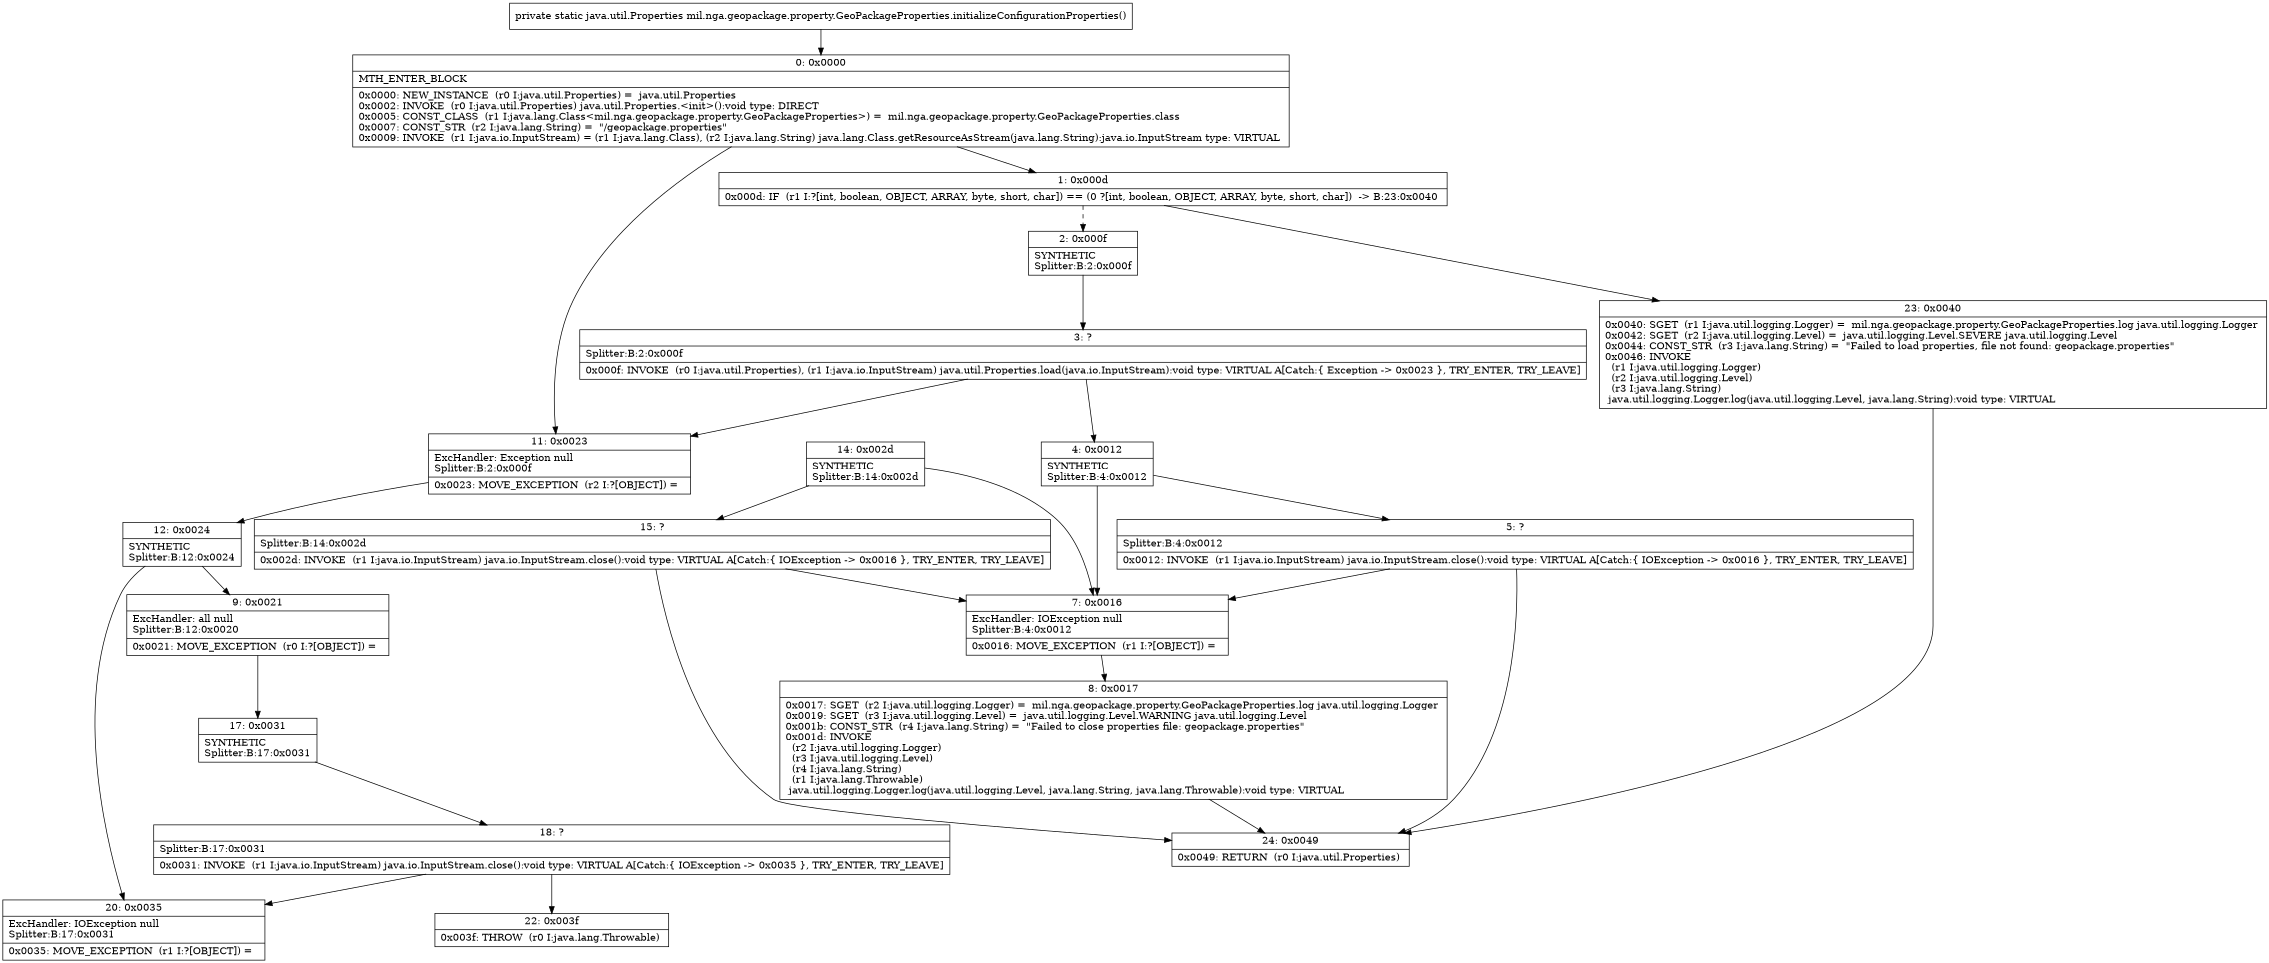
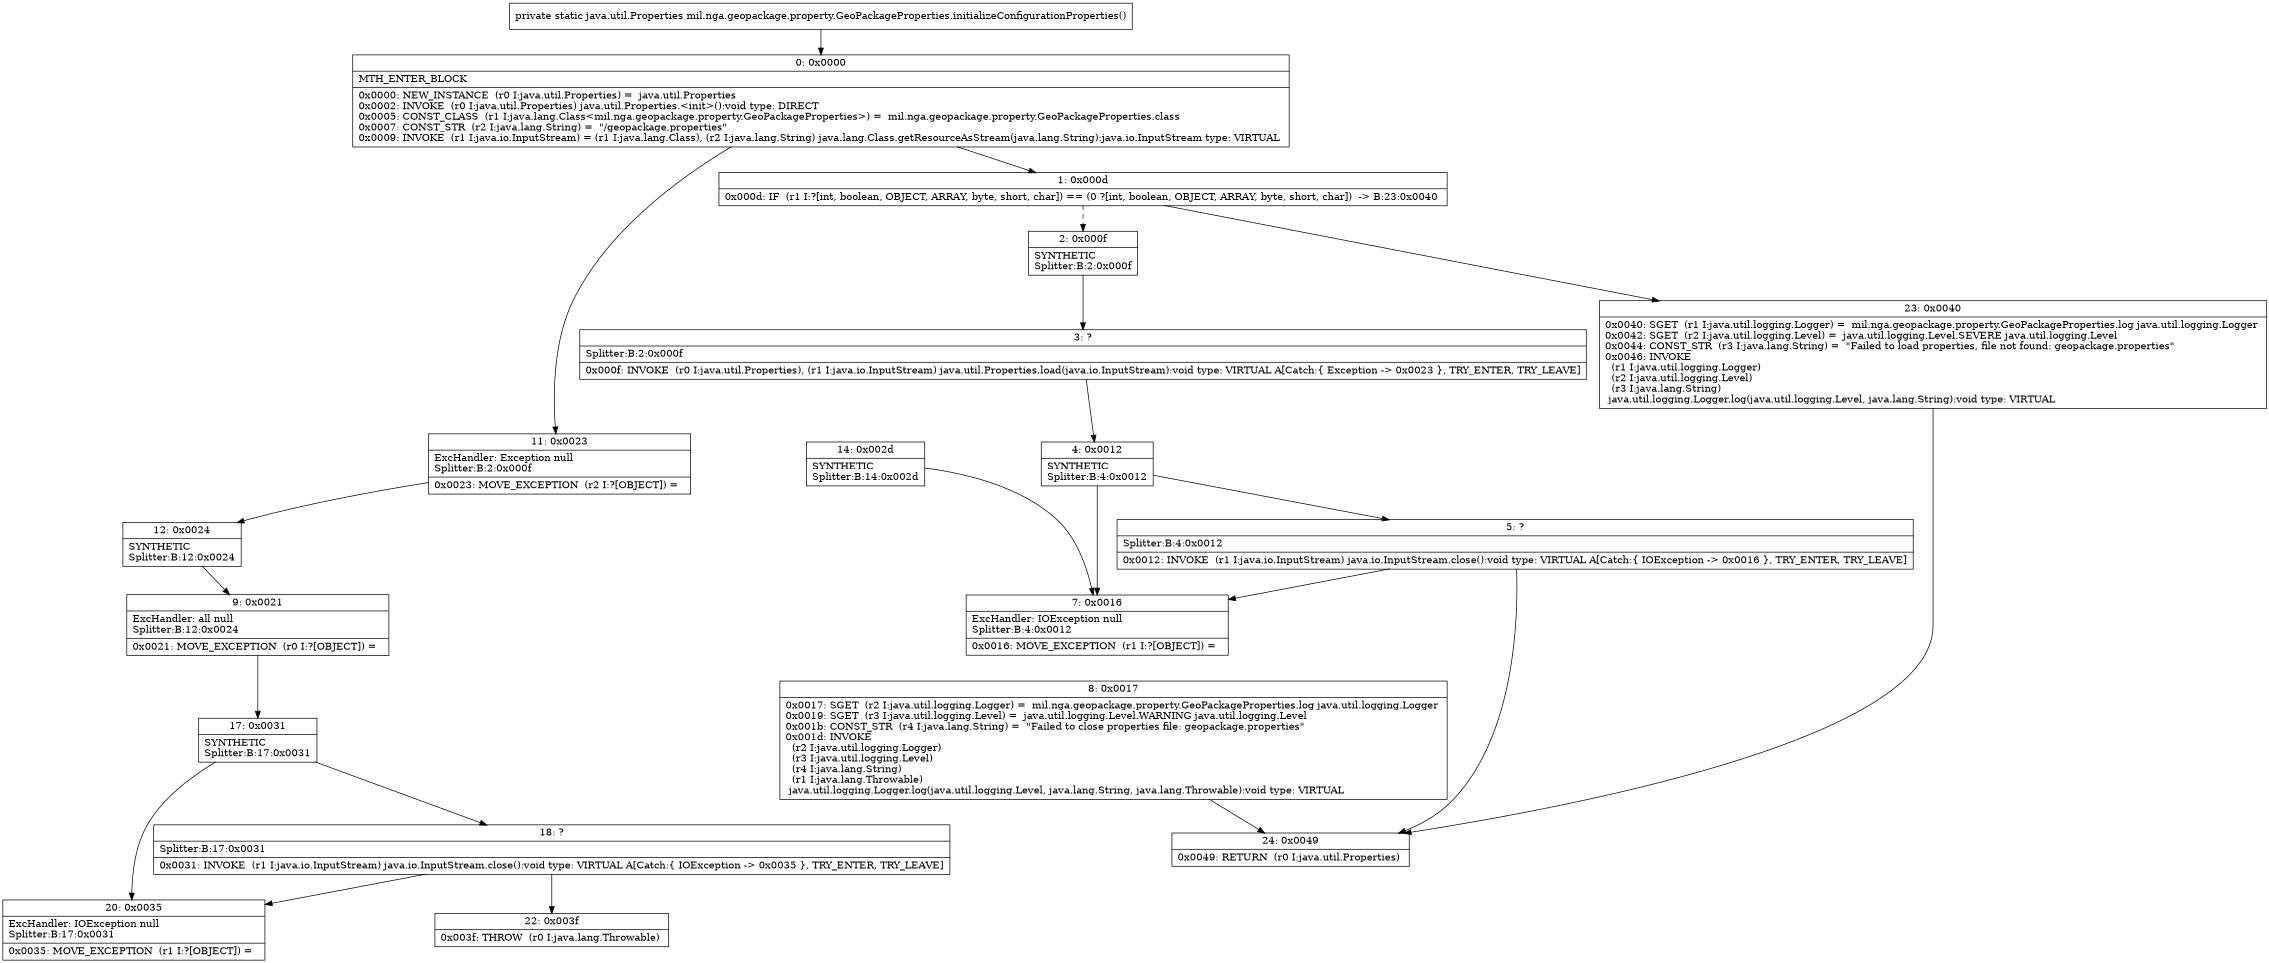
(833, 407) -> none
(652, 544) -> none
(186, 630) -> (186, 630)
(1103, 665) -> none
(95, 724) -> (154, 815)
